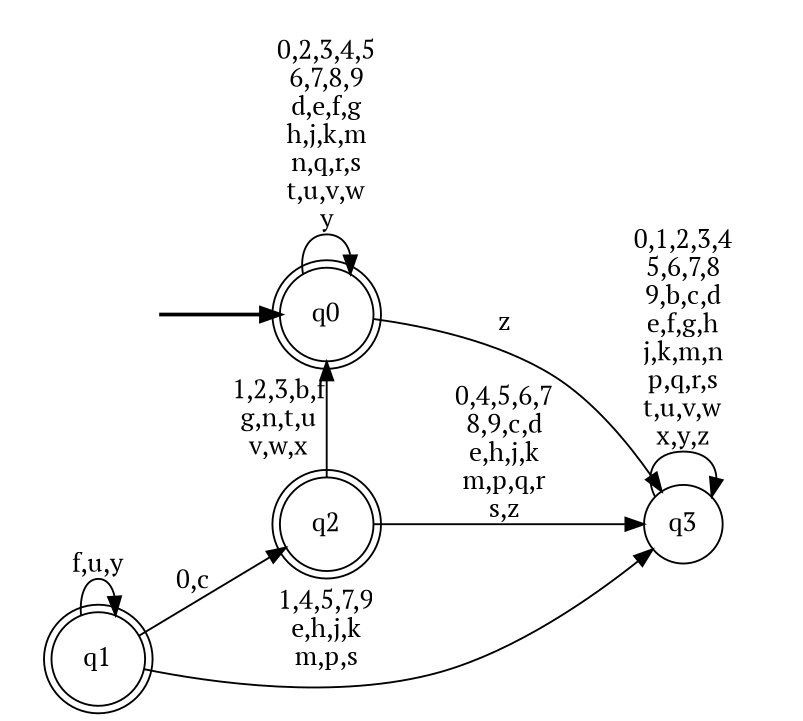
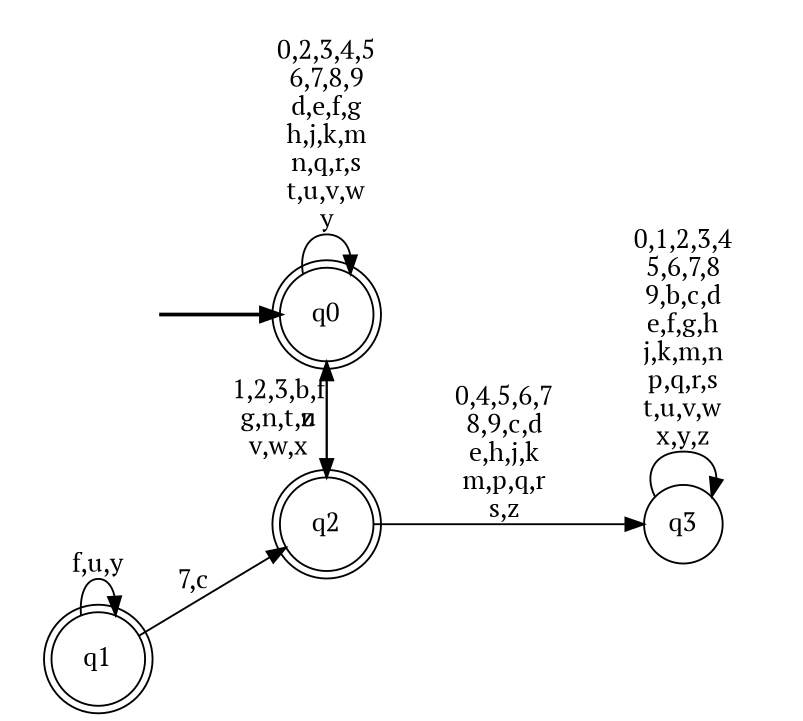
(532, 364) -> (327, 410)
(194, 581) -> (194, 581)
(406, 680) -> none
